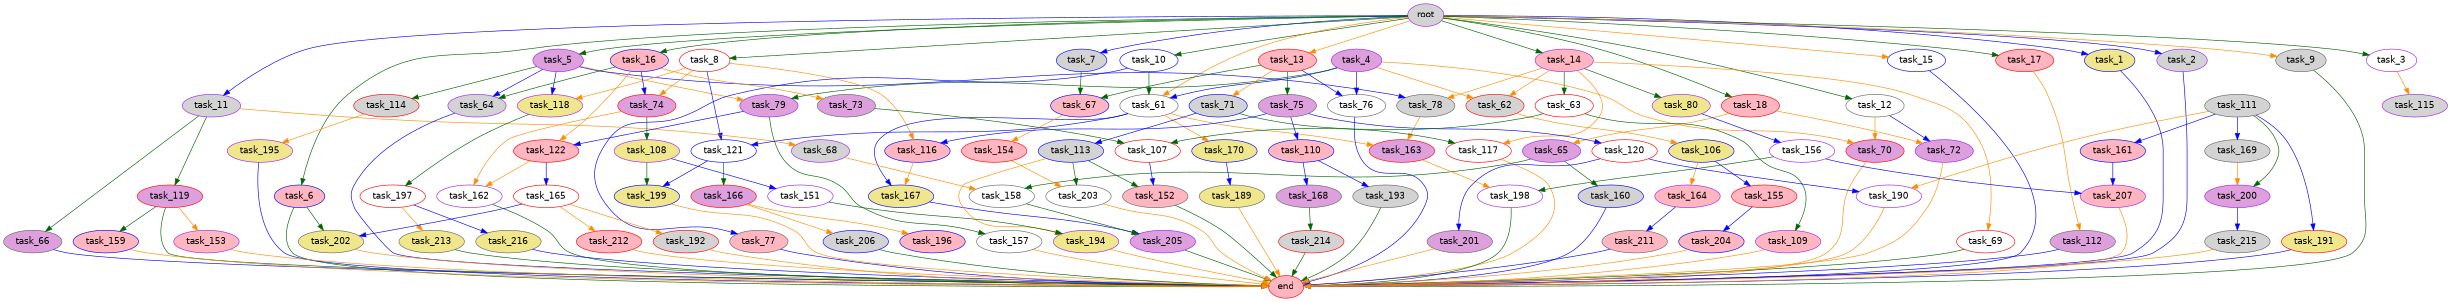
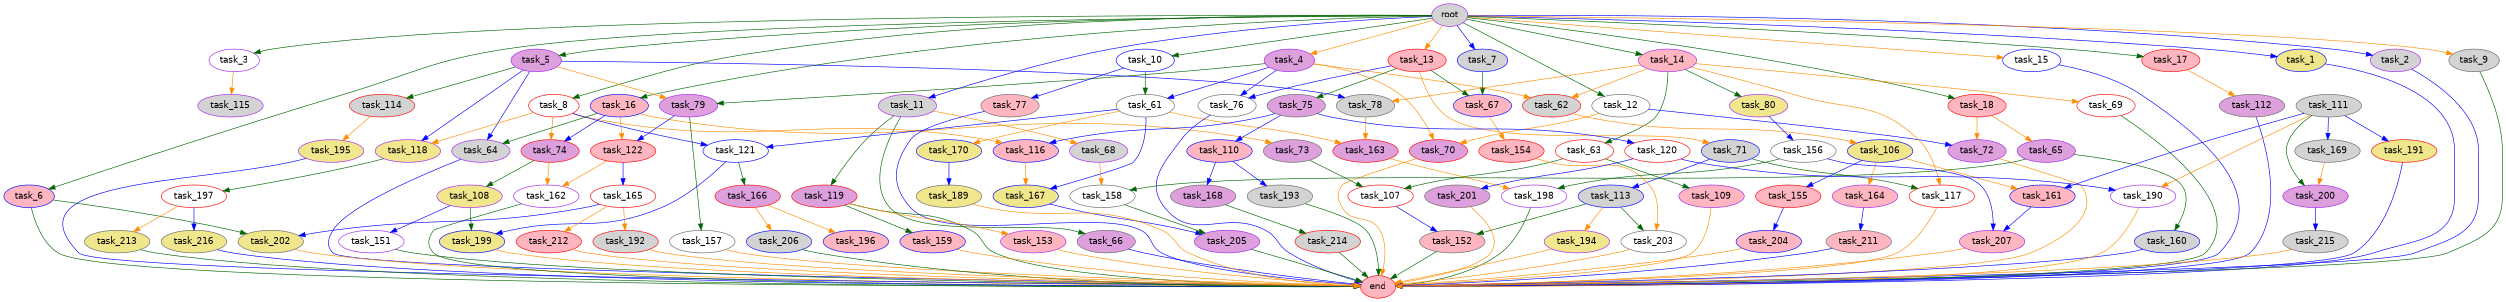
(1271, 43) -> (1375, 36)
(1802, 151) -> (1803, 151)
none -> (1958, 173)
(942, 216) -> (874, 279)
